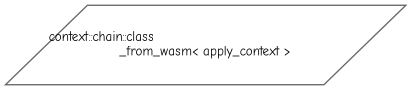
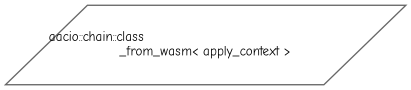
(206, 45) -> (206, 45)
